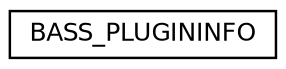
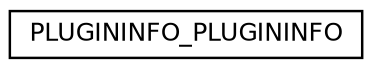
(143, 34) -> (186, 34)
